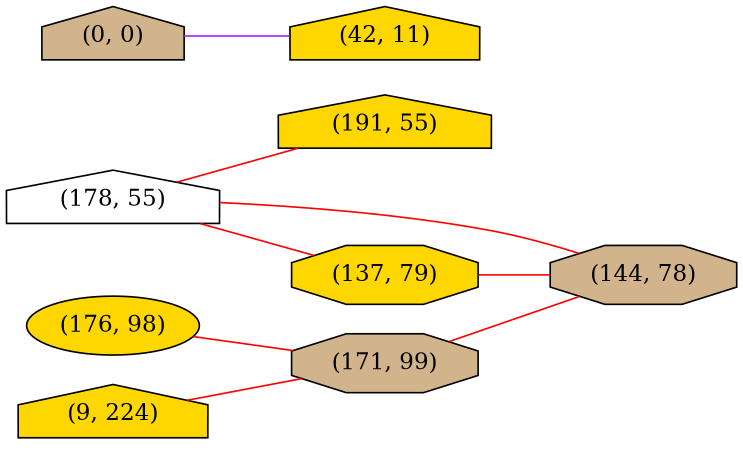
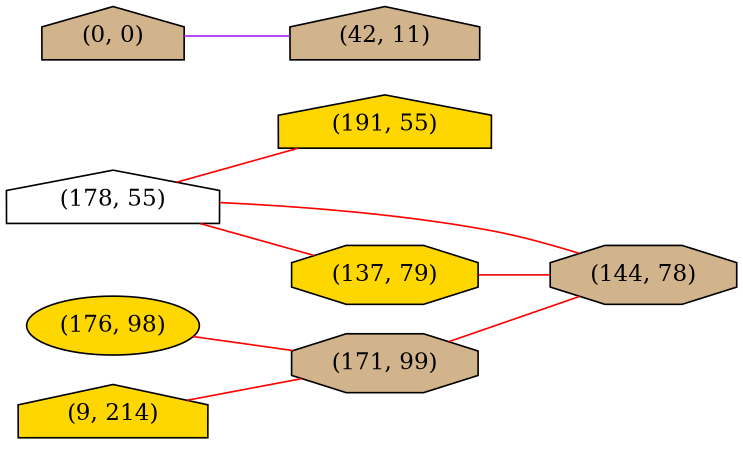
(385, 36) -> (385, 36)
(113, 414) -> (113, 414)
